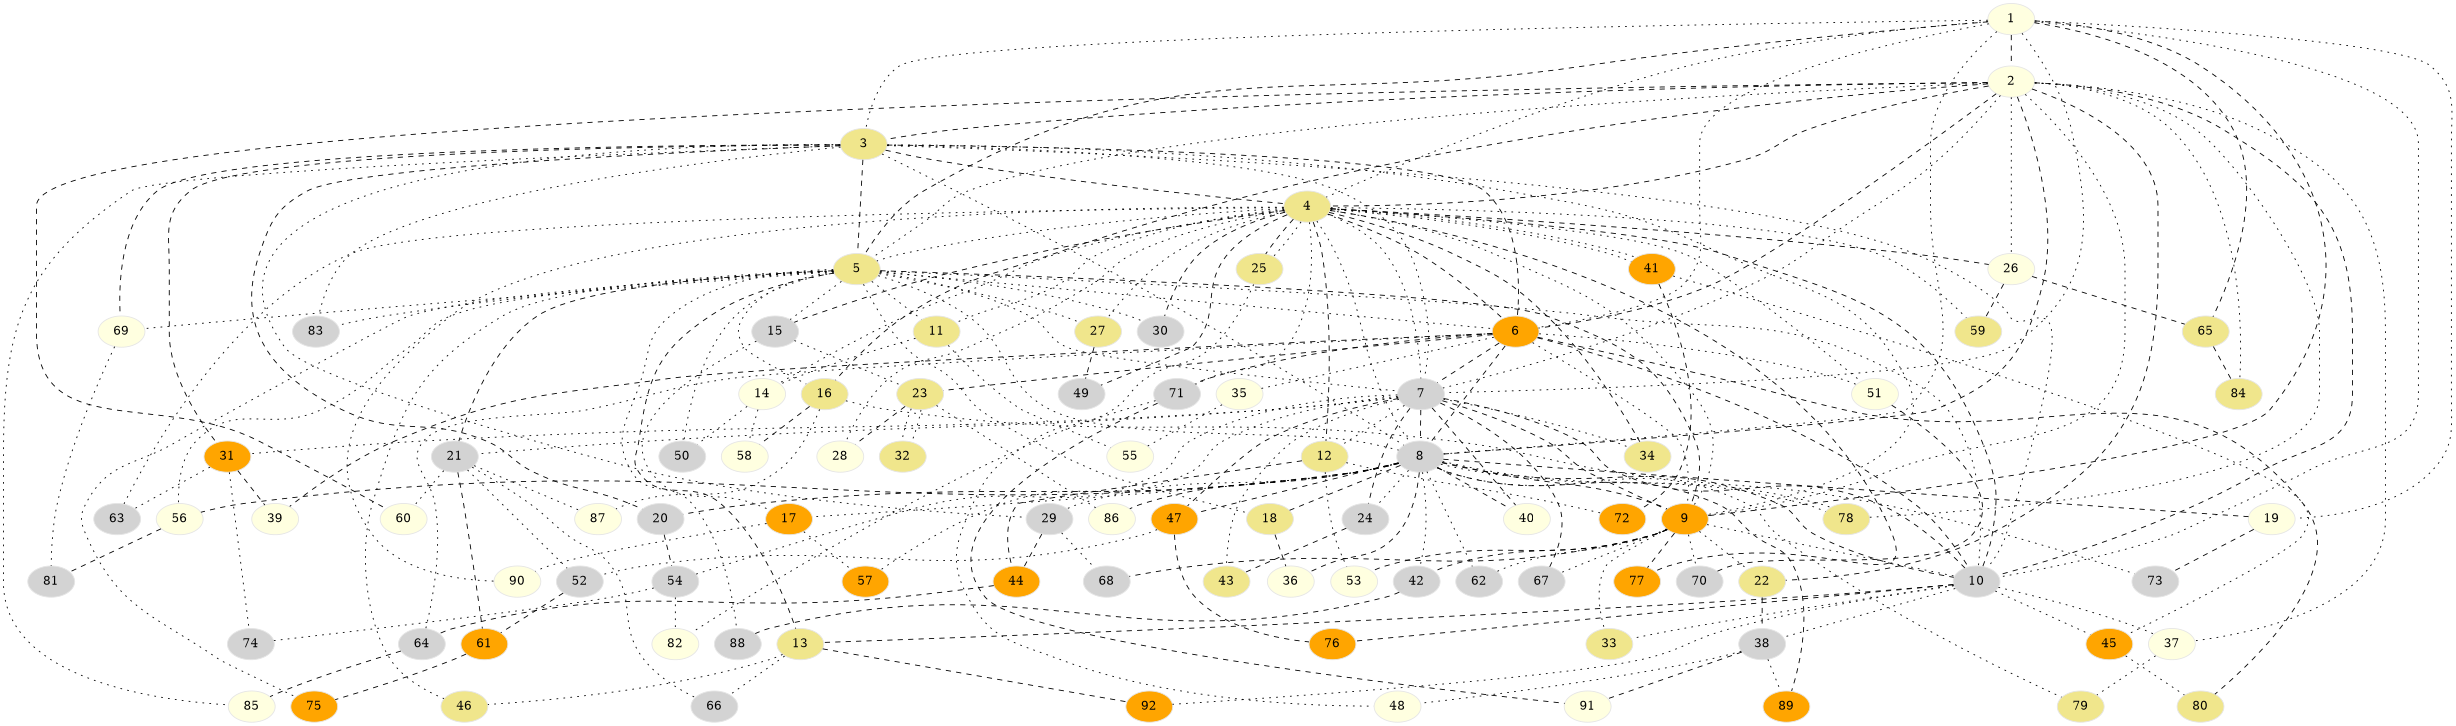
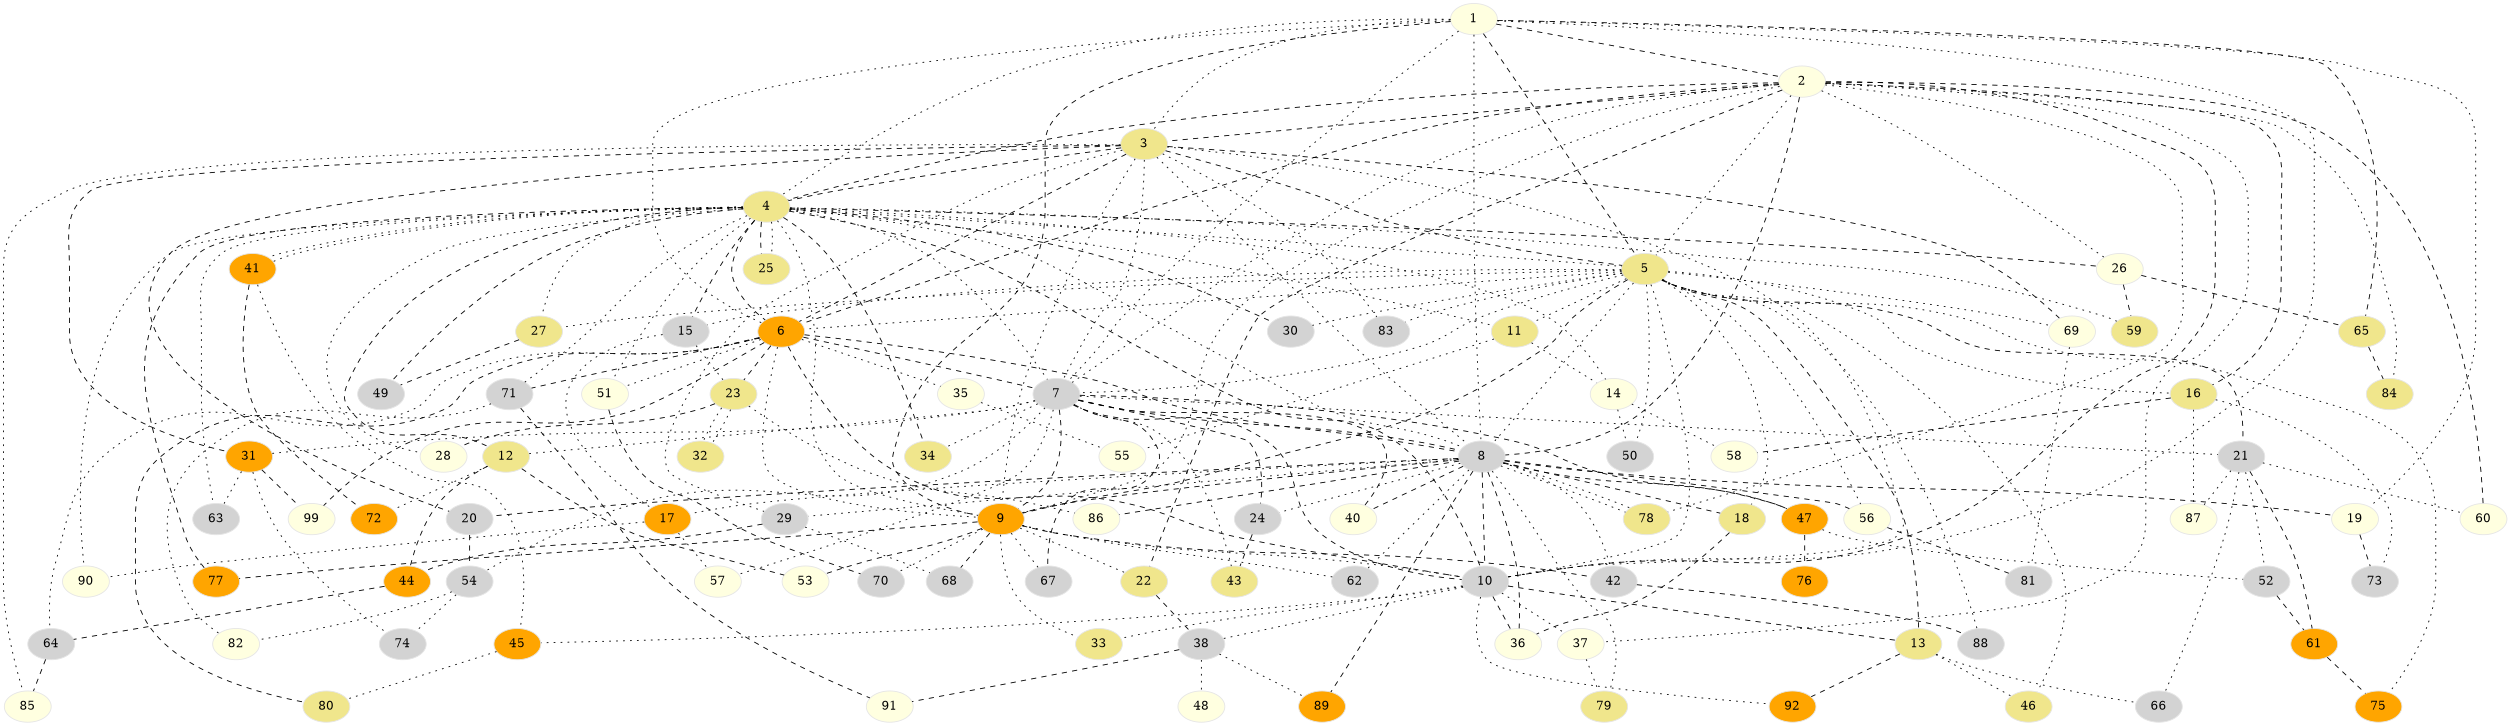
(275, 519) -> (312, 519)
(1331, 521) -> (639, 536)
(961, 581) -> none
(865, 582) -> (718, 582)
(1655, 613) -> (1502, 613)
